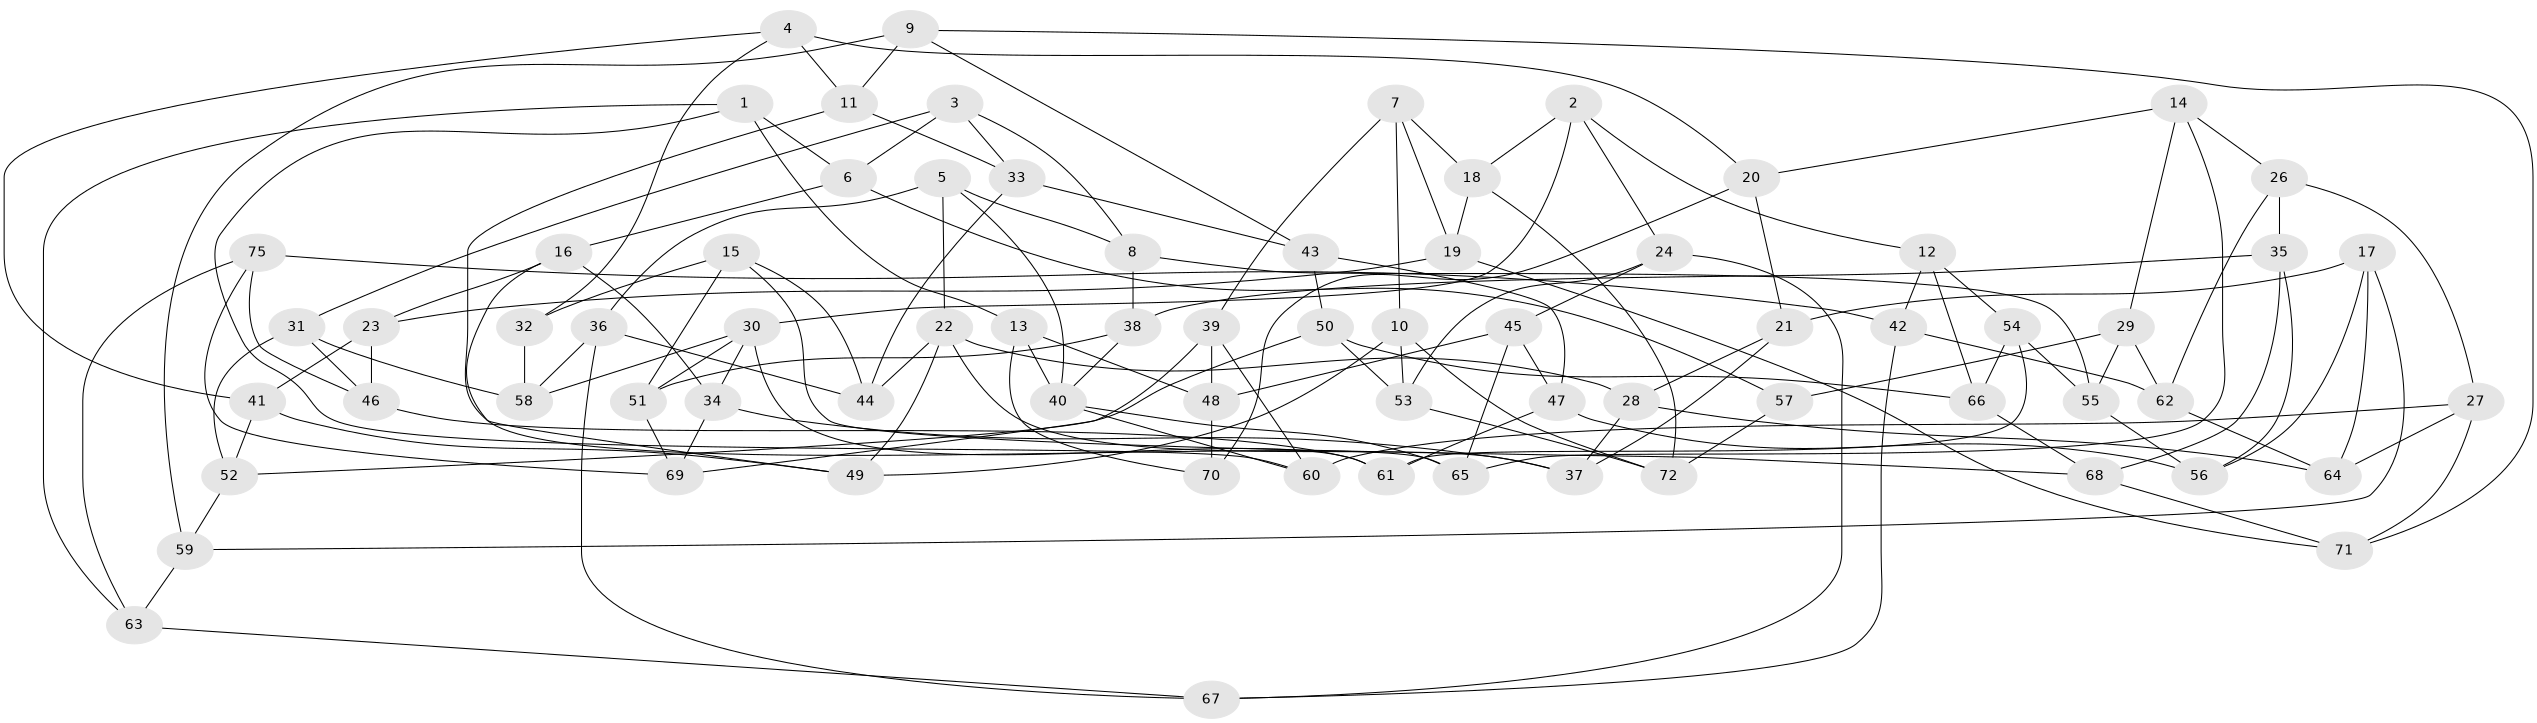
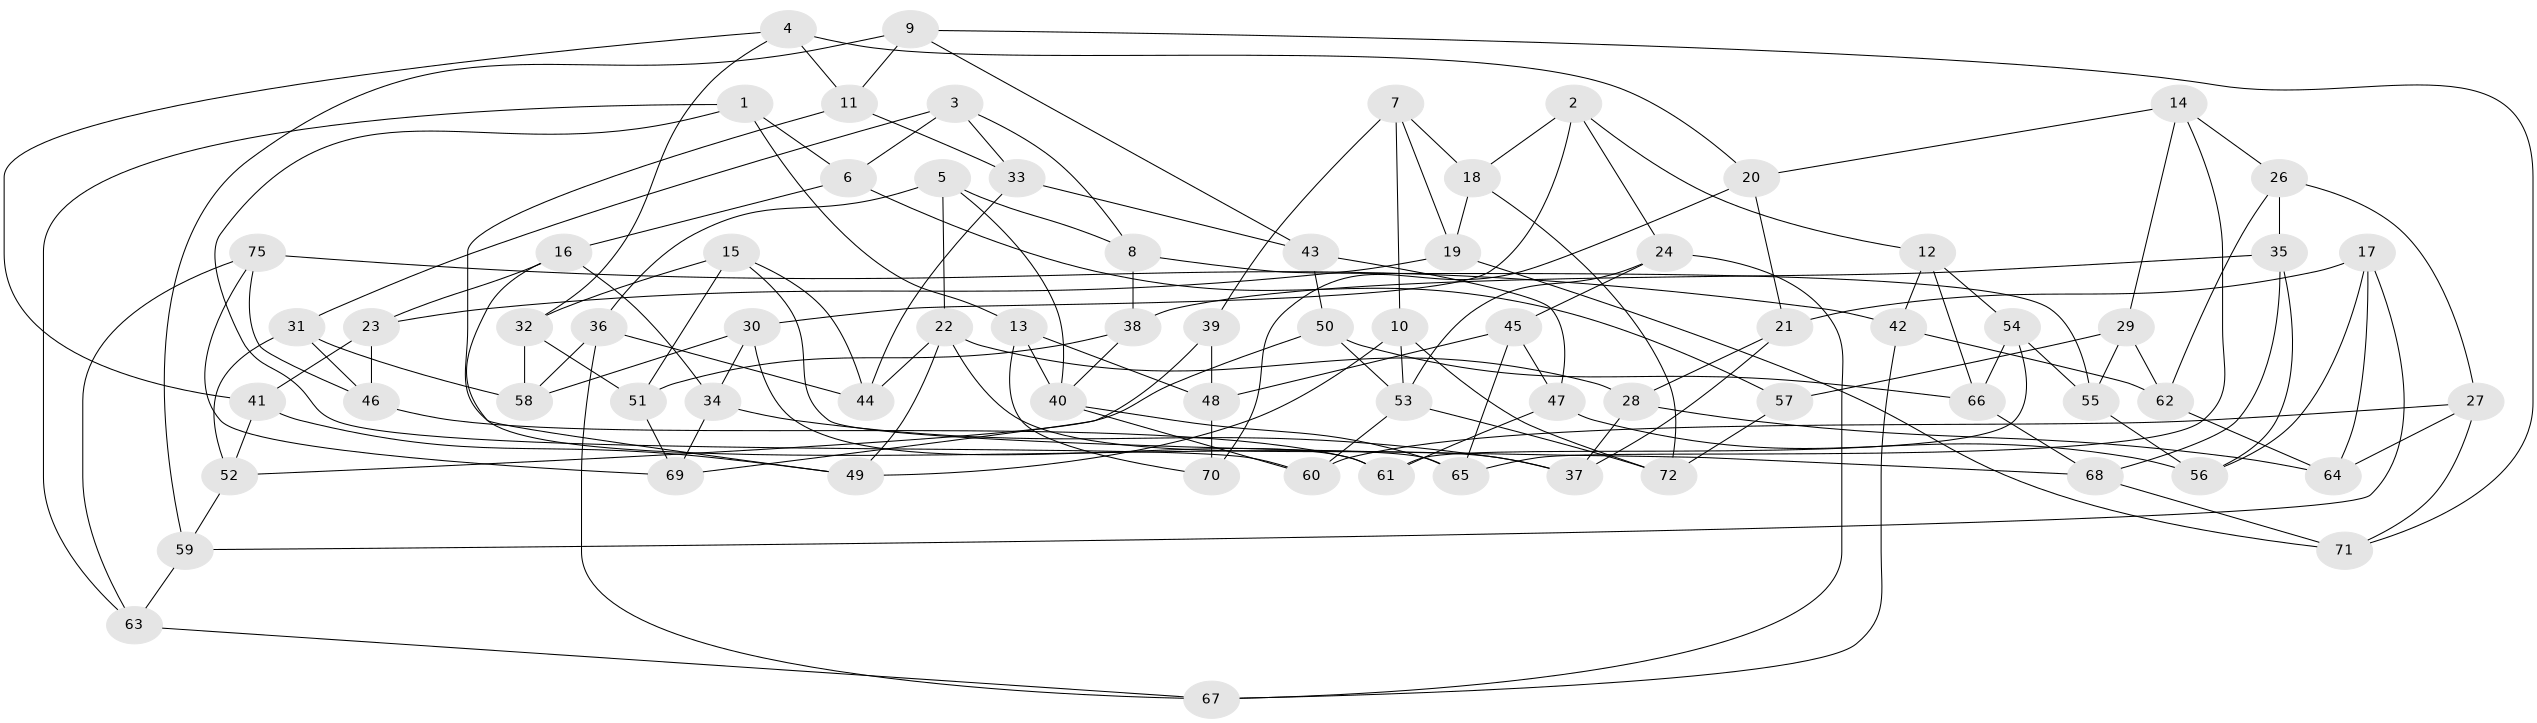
(695, 365) -> (582, 365)
(1264, 405) -> (1363, 436)
